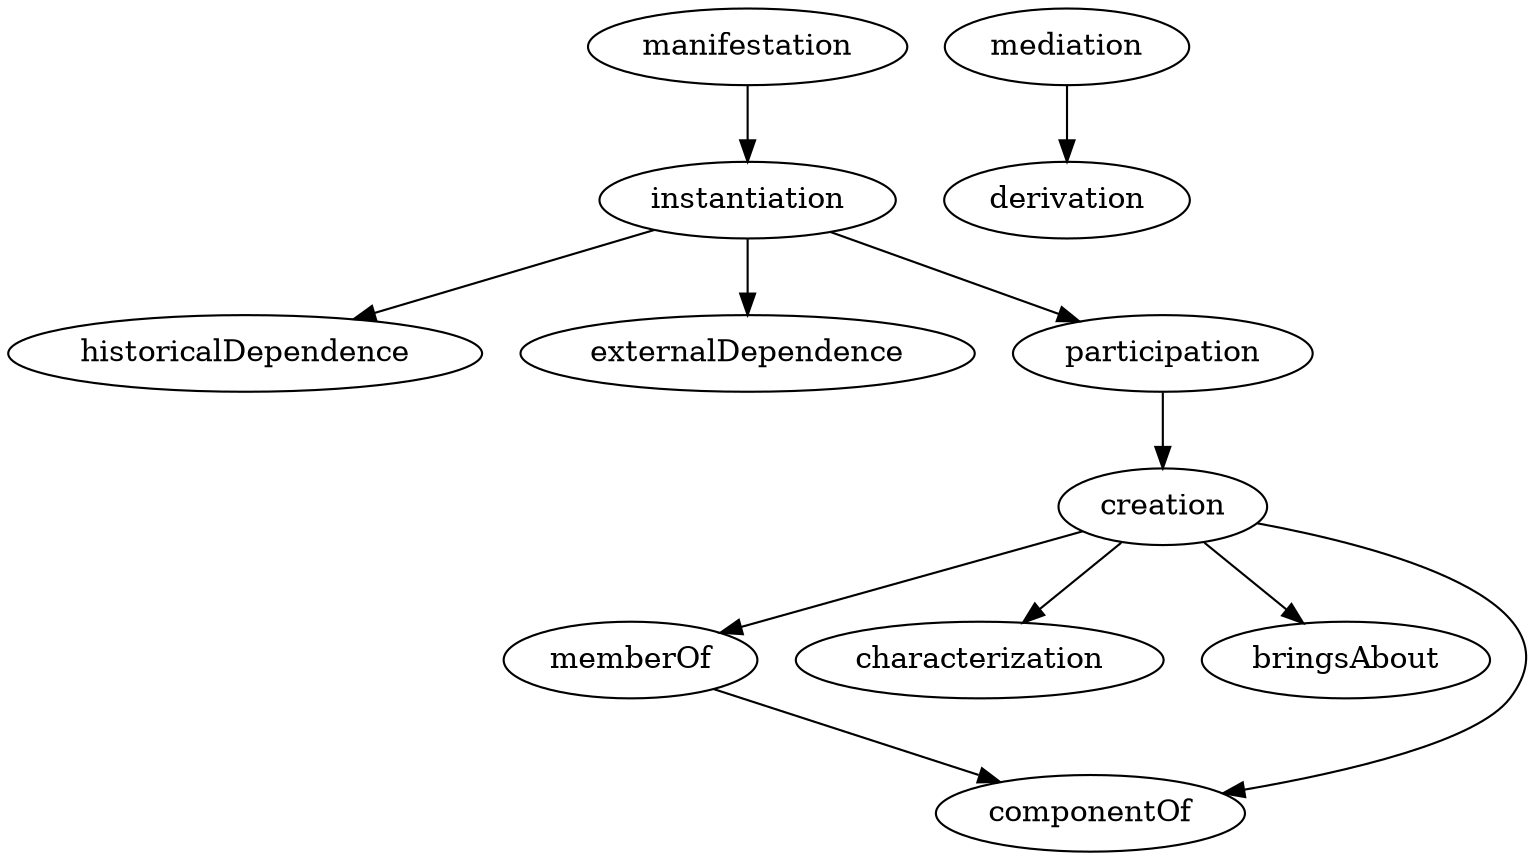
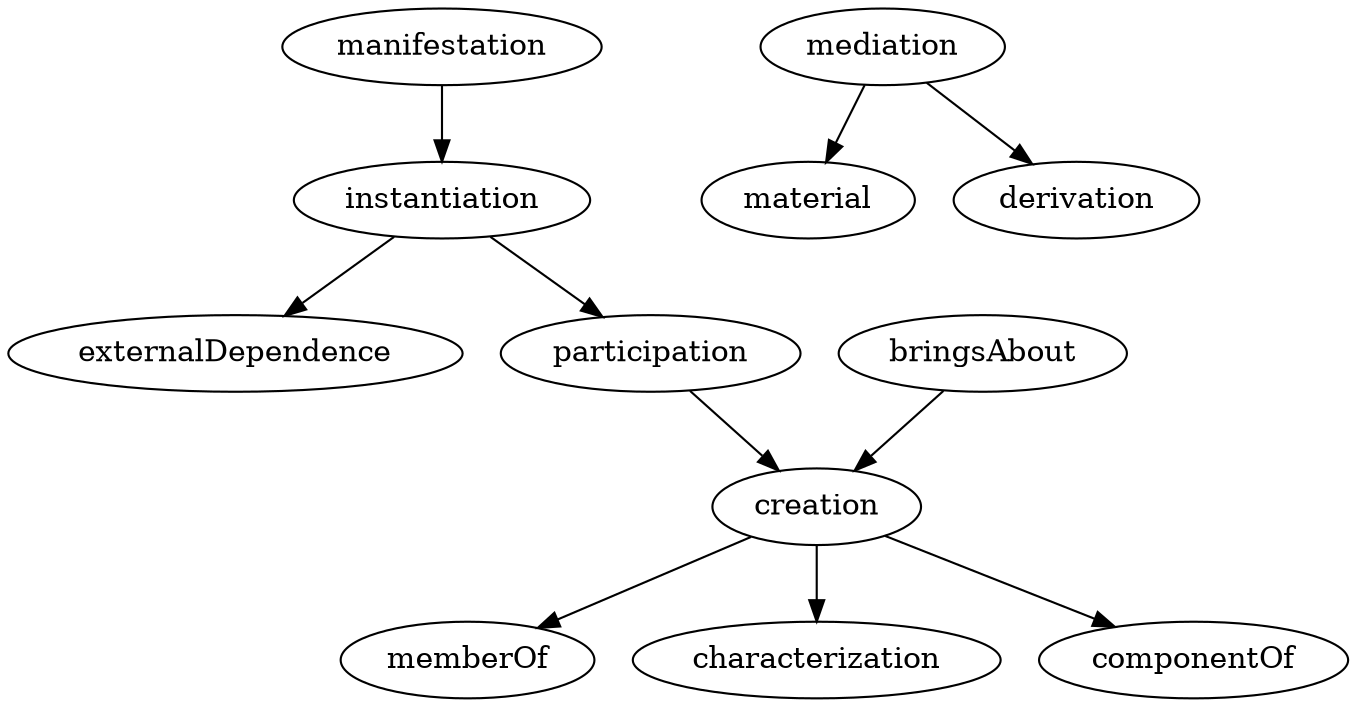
none -> (808, 200)
(245, 353) -> none
(1245, 576) -> (907, 423)
(846, 732) -> none
